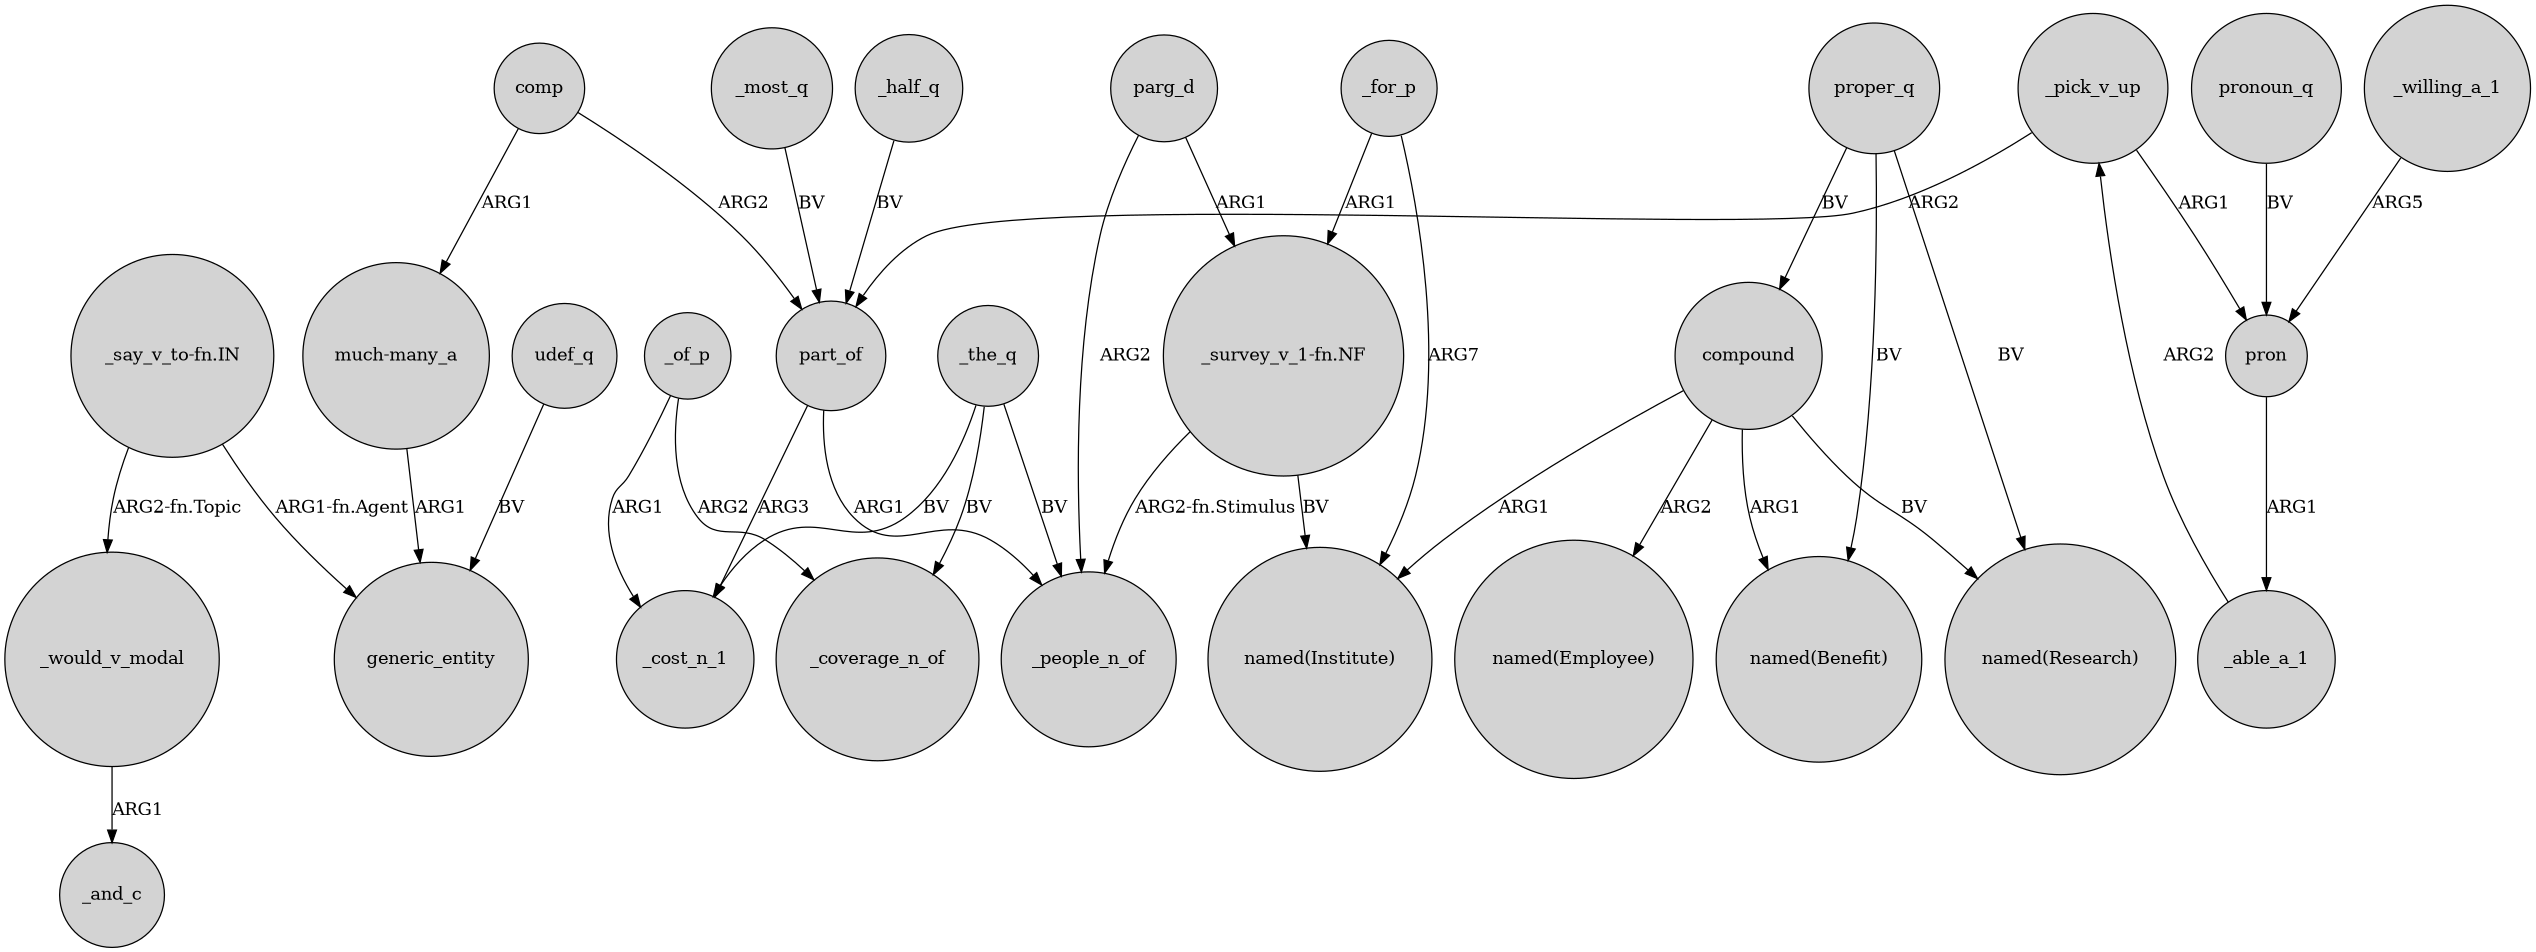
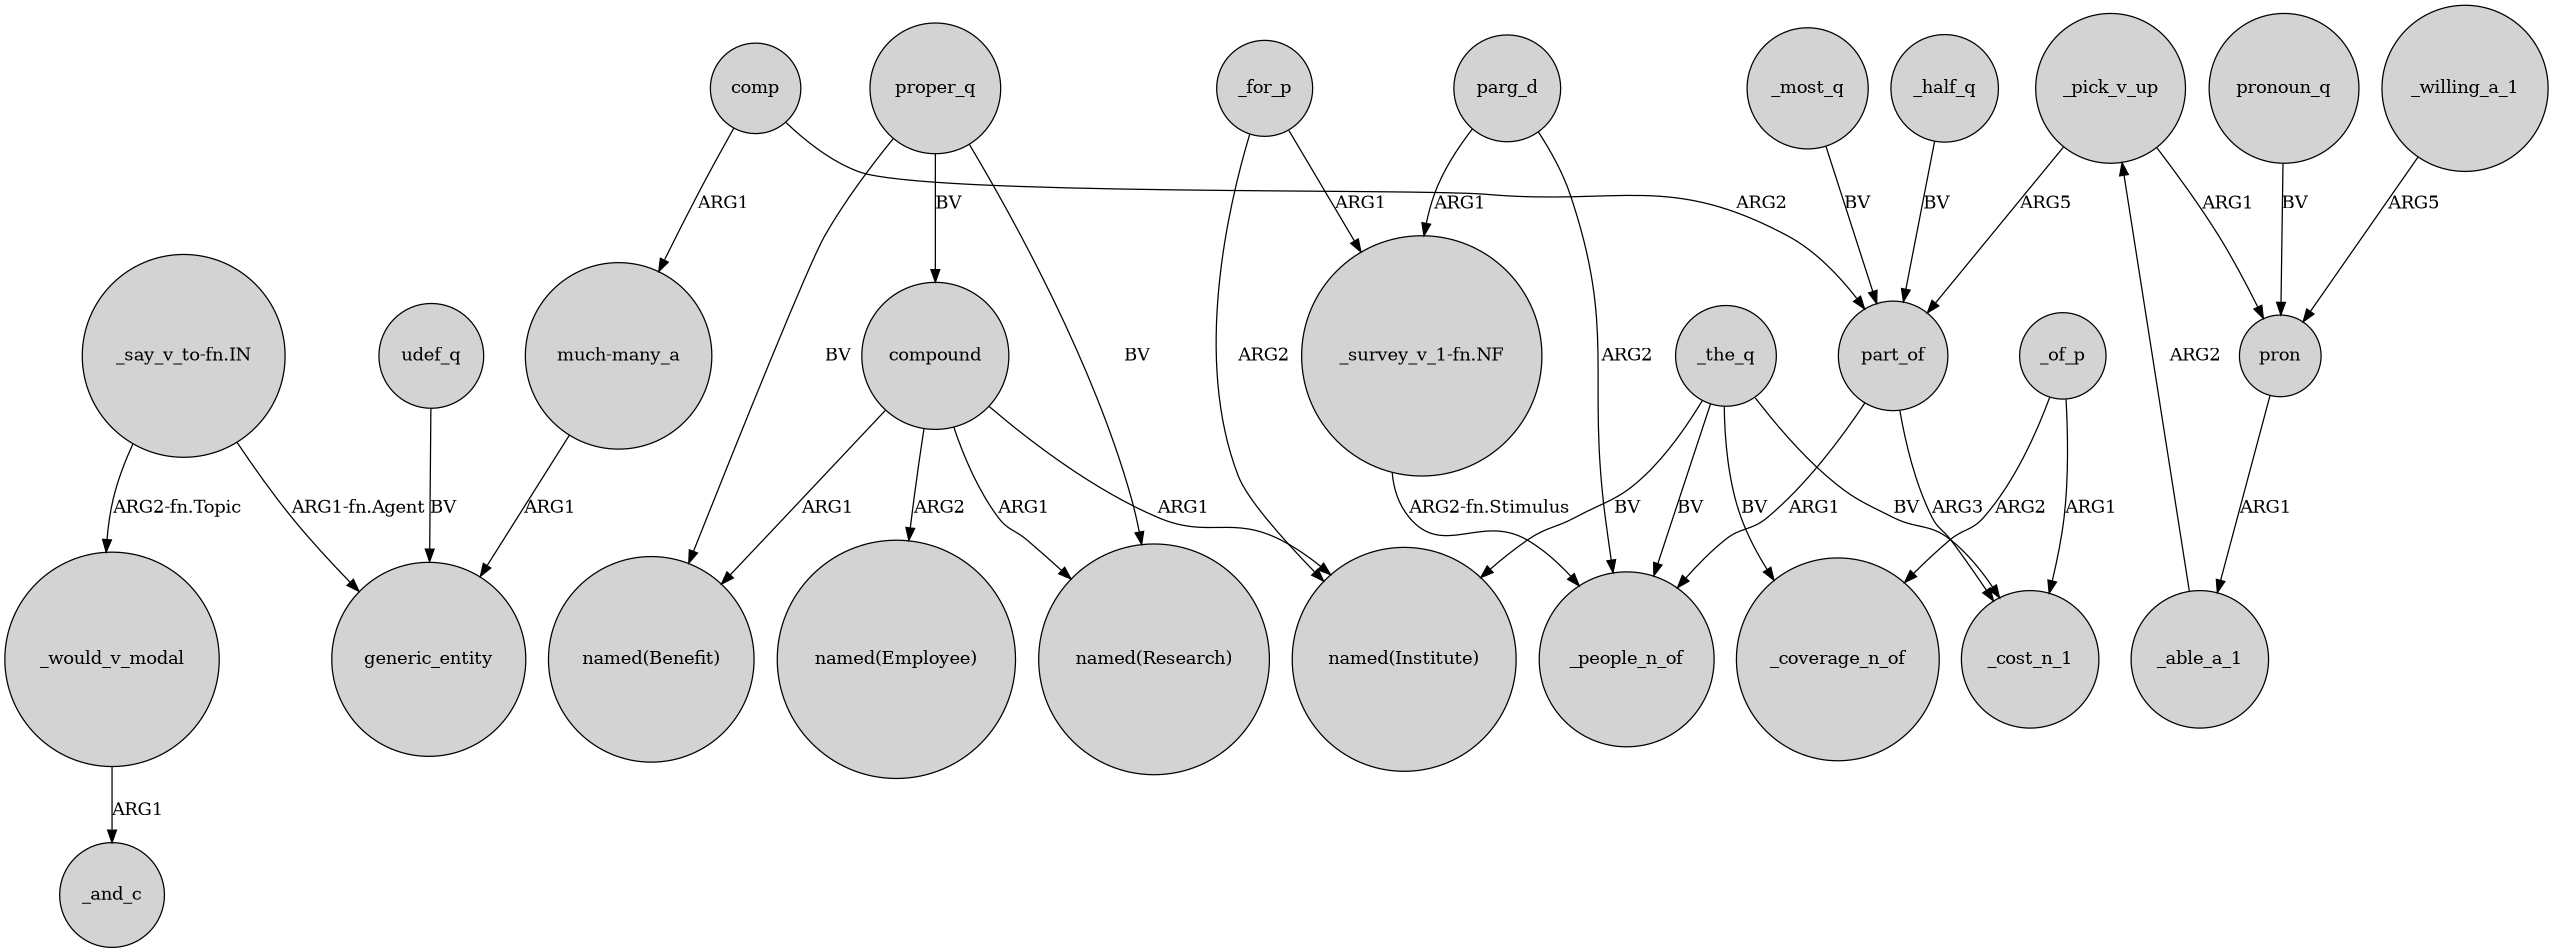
(1934, 204) -> (2046, 204)
(1454, 356) -> (1264, 356)
(1301, 505) -> (1615, 498)
(1914, 508) -> (1024, 508)
